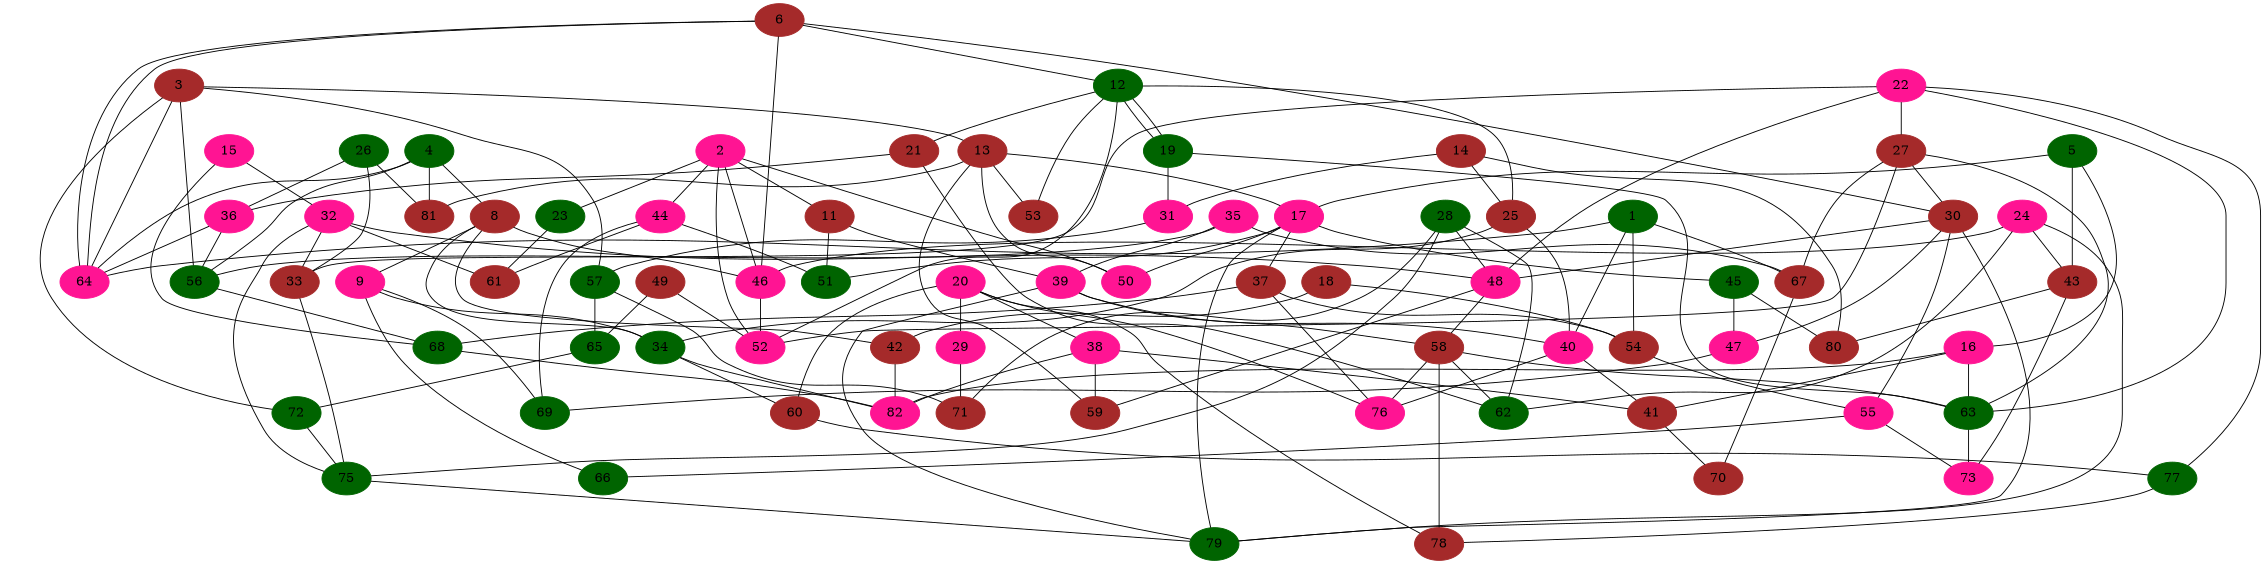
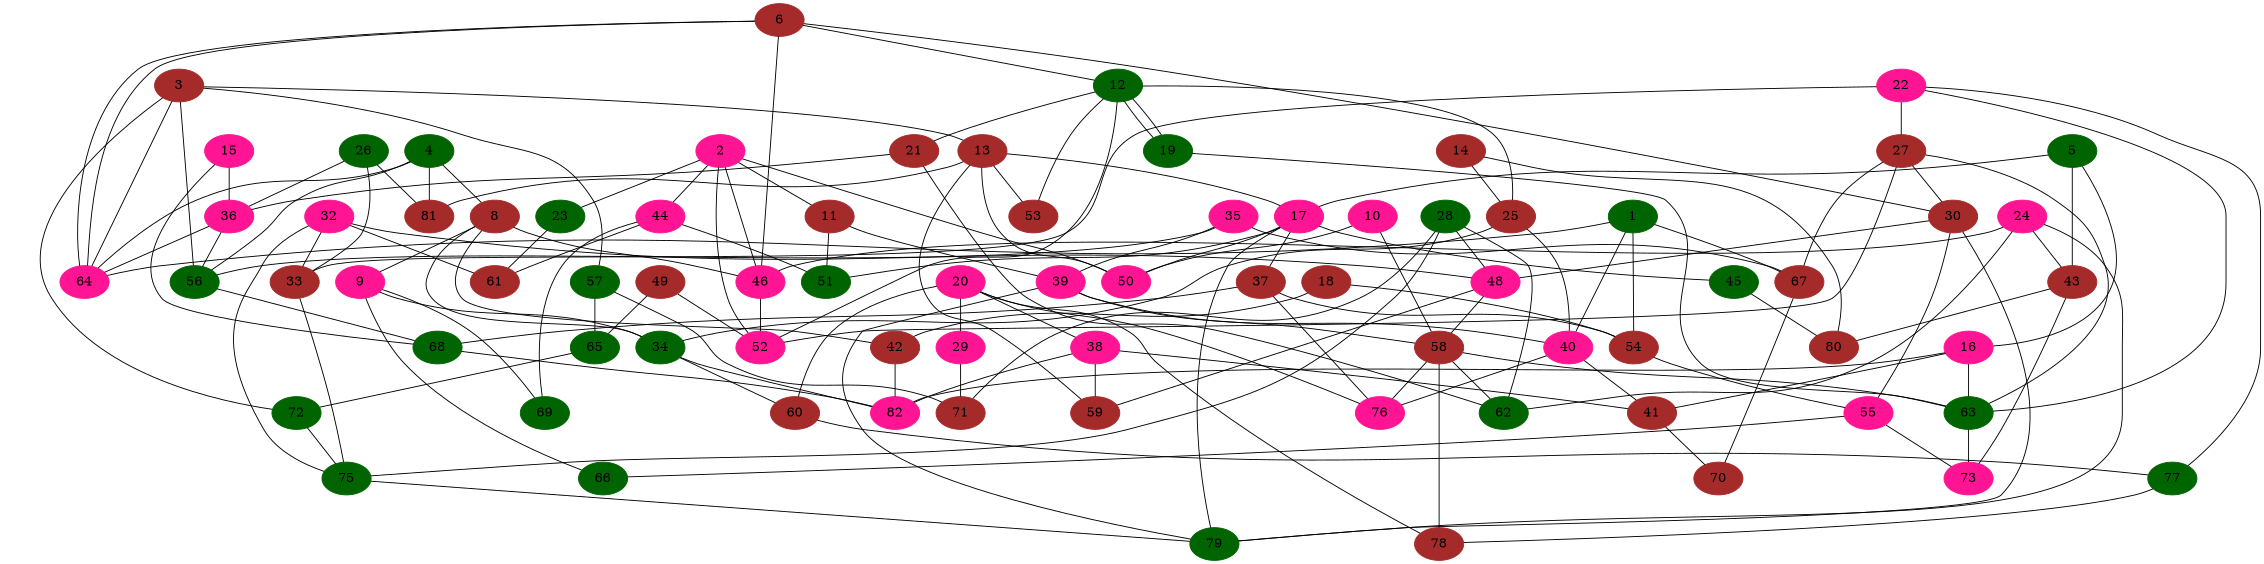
(1693, 156) -> none
(268, 177) -> (229, 183)
(1168, 217) -> none
none -> (1373, 217)
(1734, 348) -> none
